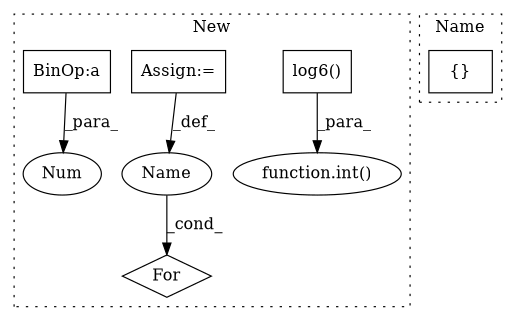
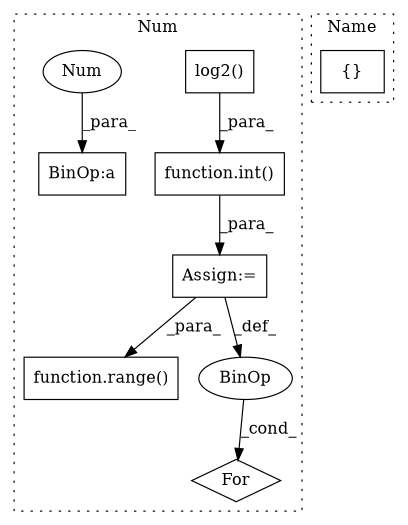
(212, 28) -> (158, 28)
(317, 72) -> (220, 72)
(65, 117) -> (82, 117)
(167, 174) -> (246, 378)
(317, 174) -> (220, 174)
none -> (220, 219)
none -> (101, 378)
